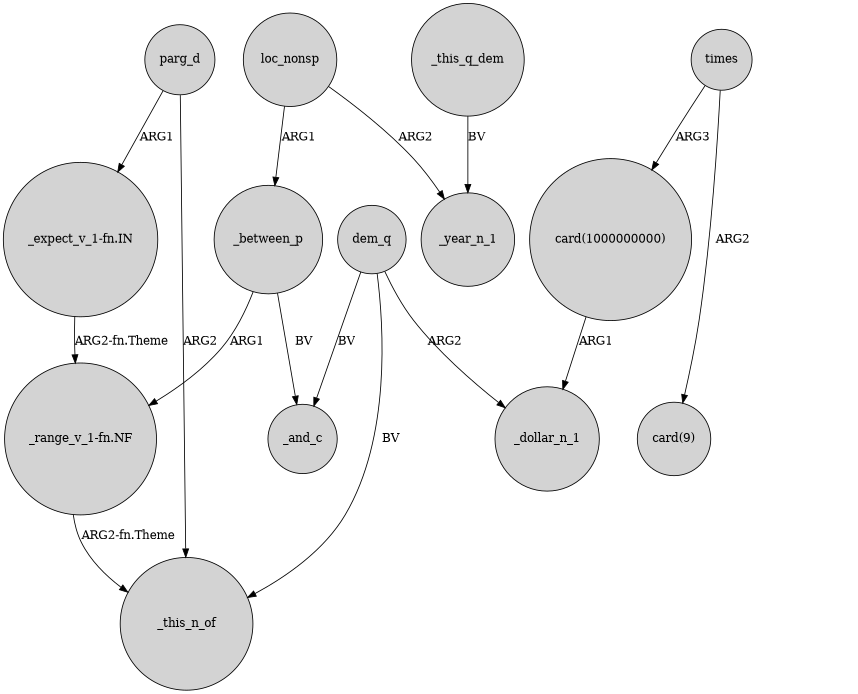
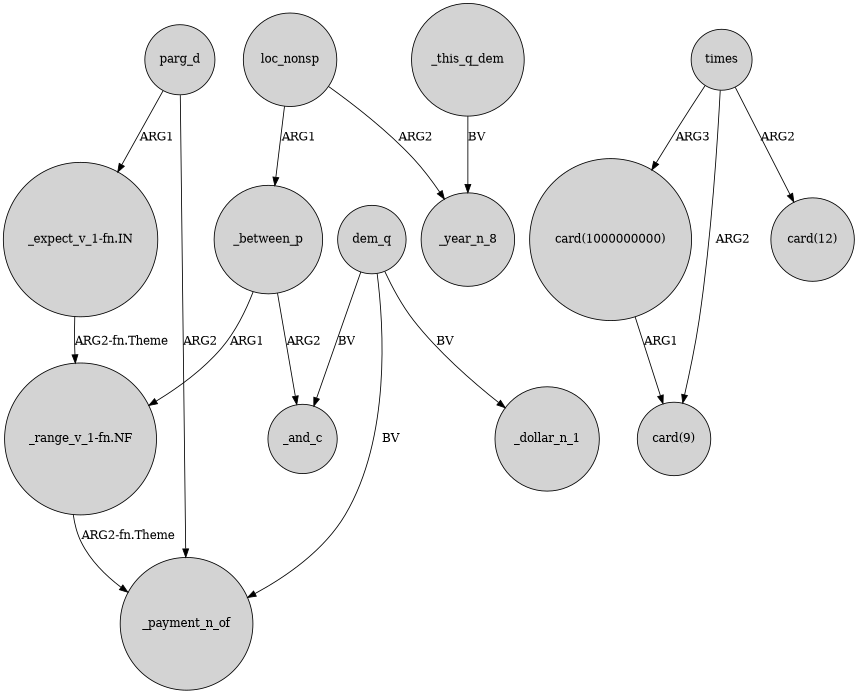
(468, 240) -> (468, 240)
none -> (813, 240)
(304, 342) -> (304, 342)
(445, 342) -> (445, 342)
(576, 349) -> (648, 356)
(187, 624) -> (187, 624)
